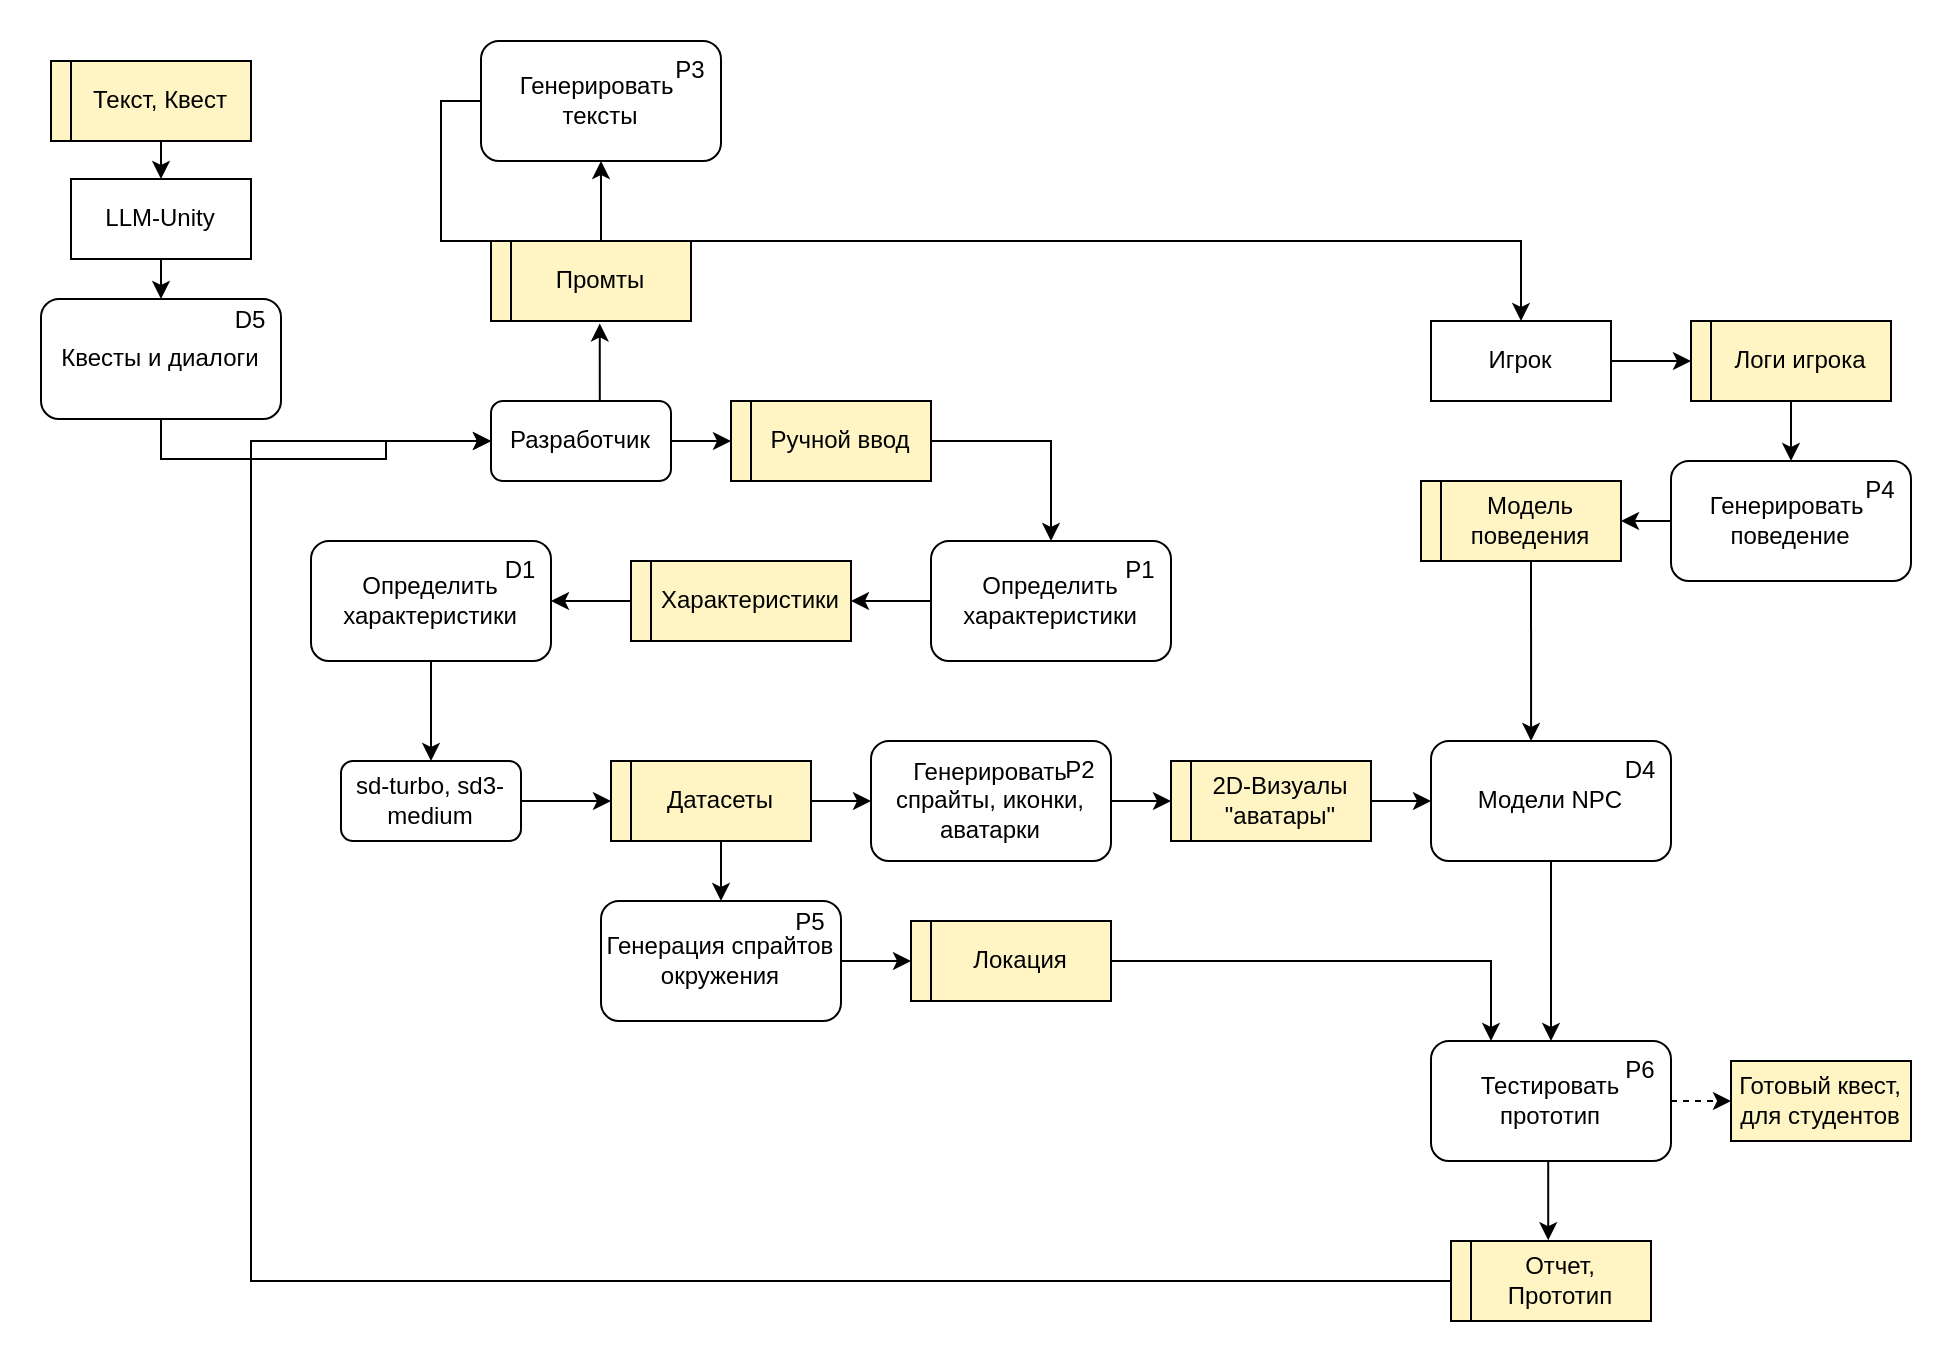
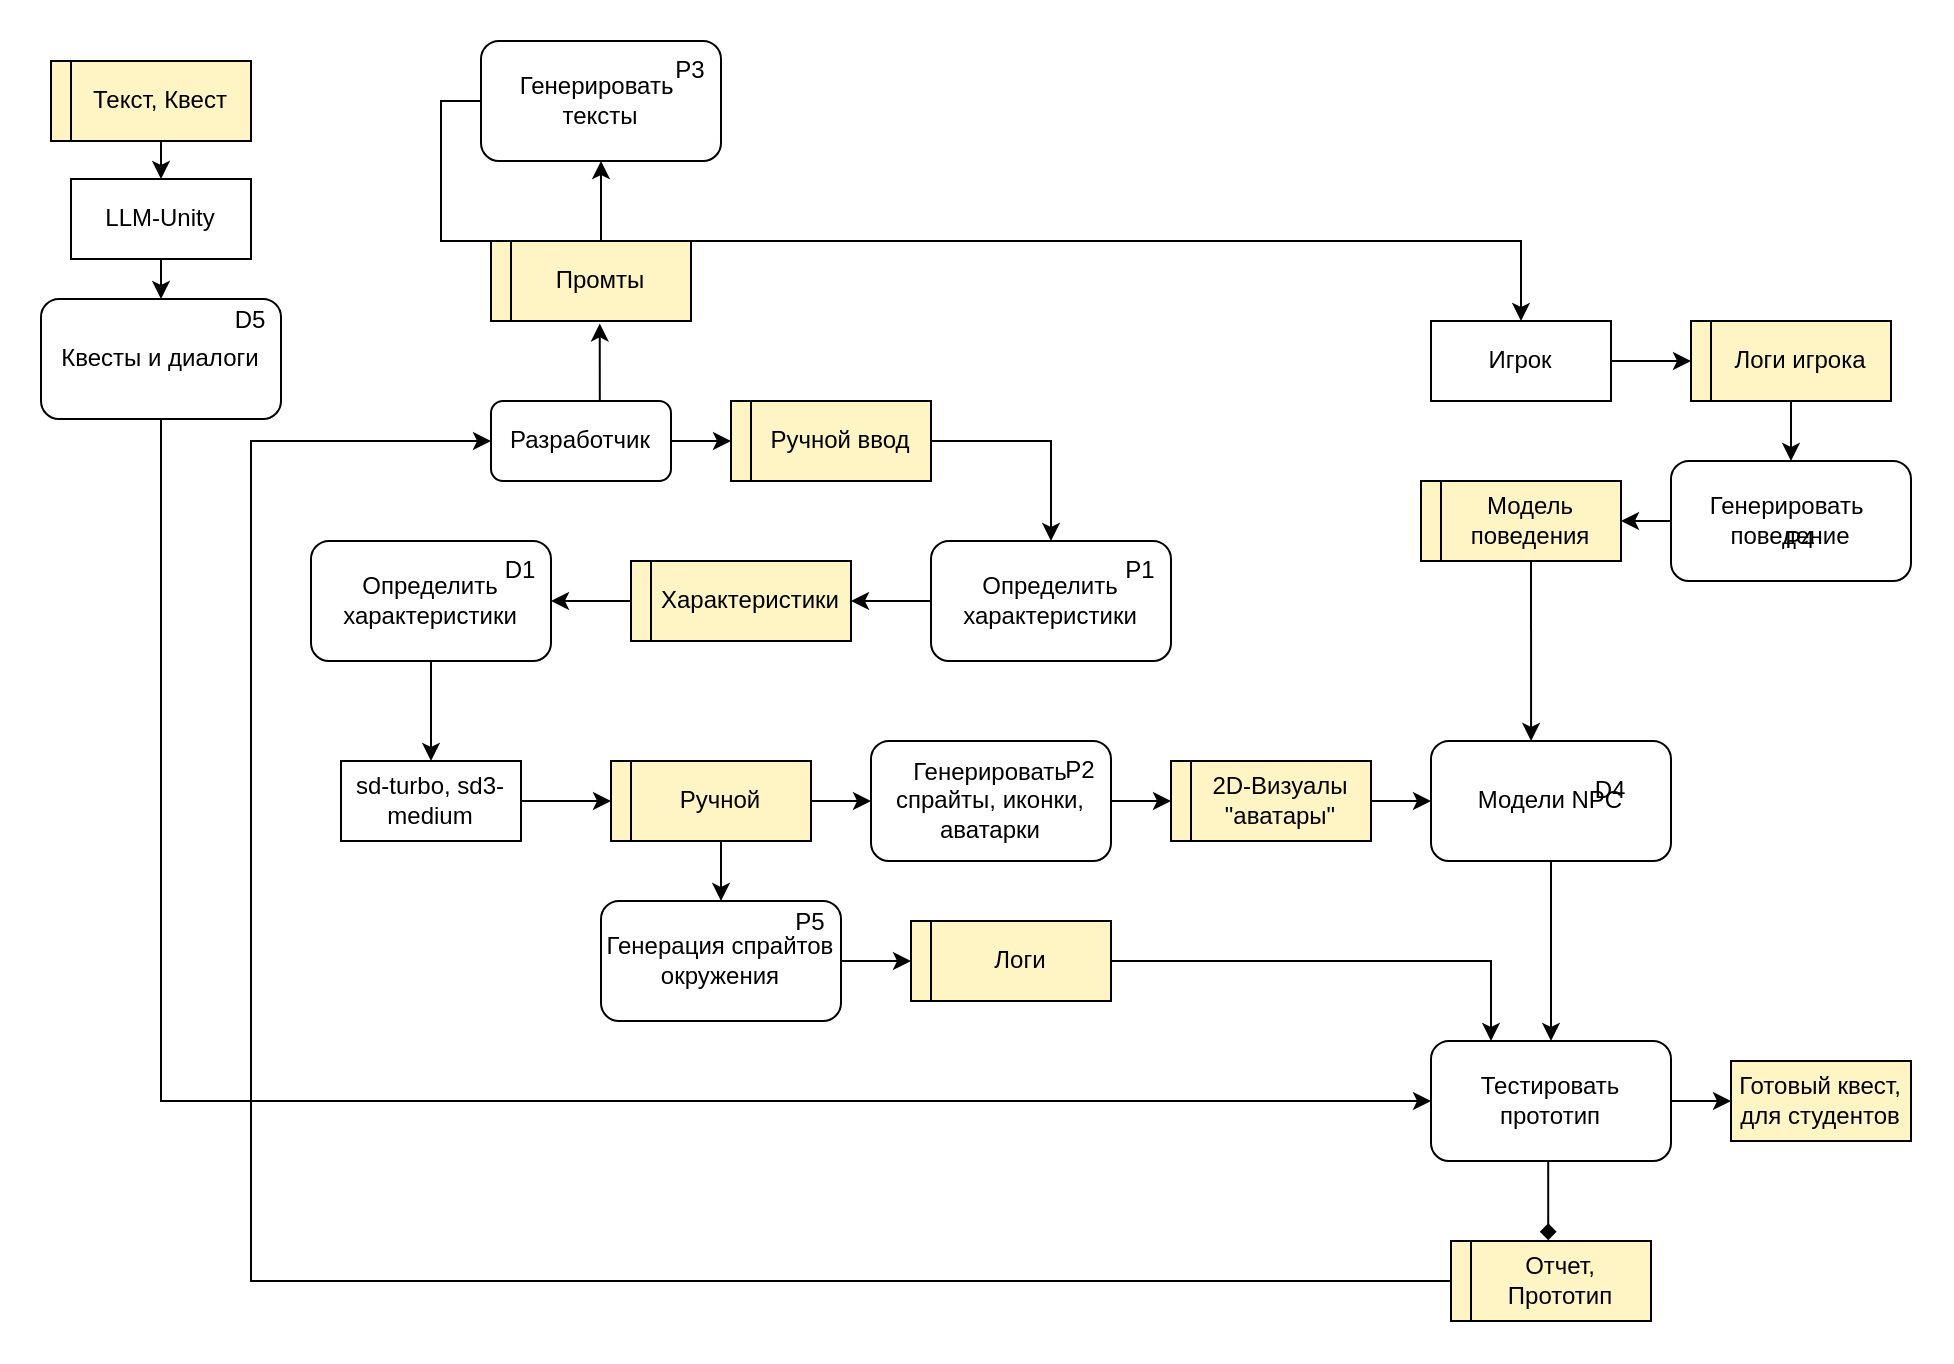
(279, 459) -> (467, 1101)
(1881, 491) -> (1801, 541)
(1641, 771) -> (1611, 791)
(431, 801) -> (431, 801)
(721, 801) -> (721, 801)
(1021, 961) -> (1021, 961)
(1641, 1071) -> none
(1696, 1101) -> (1696, 1101)
(1548, 1224) -> (1548, 1223)
